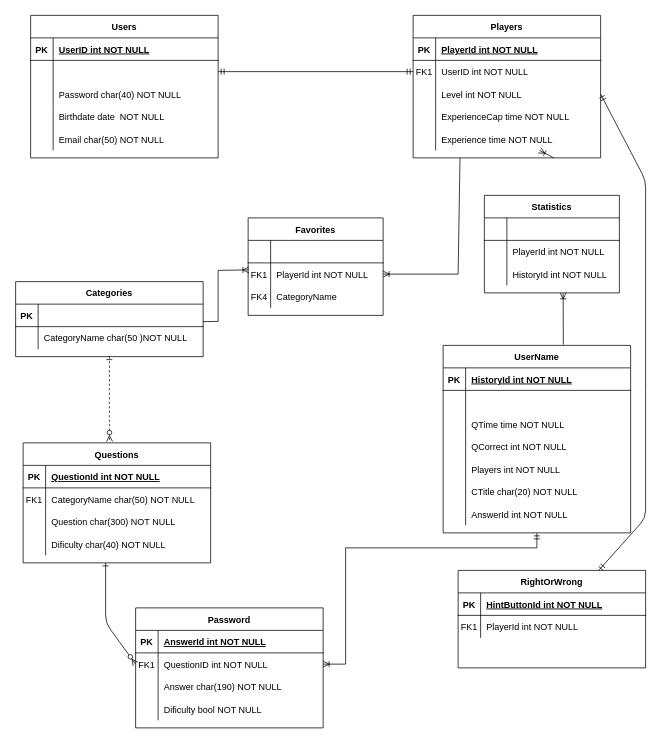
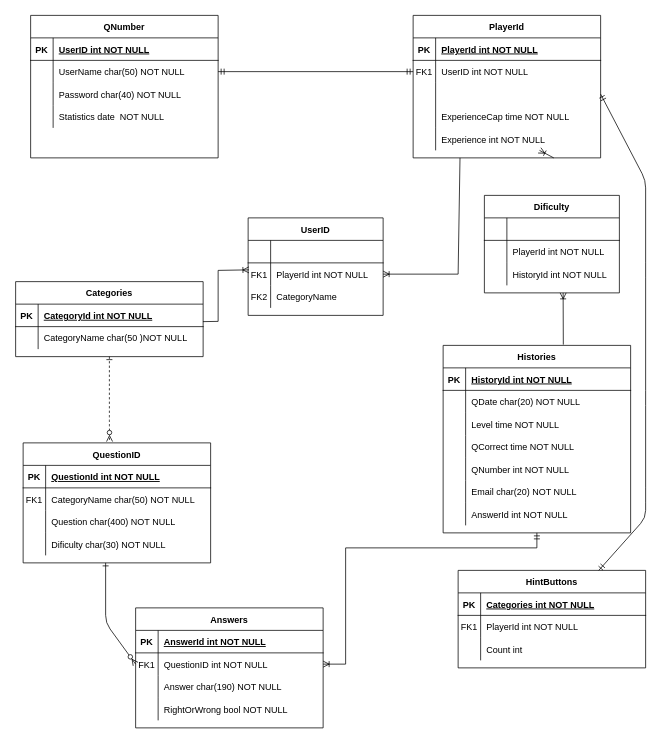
(124, 27) -> (124, 27)
(506, 27) -> (506, 27)
none -> (135, 72)
(518, 94) -> none
(114, 117) -> (116, 117)
(135, 139) -> none
(496, 140) -> (493, 140)
(551, 207) -> (551, 207)
(315, 230) -> (315, 230)
(259, 297) -> (259, 297)
none -> (120, 315)
(536, 357) -> (536, 357)
none -> (548, 402)
(513, 425) -> (513, 425)
(519, 447) -> (522, 447)
(116, 455) -> (116, 455)
(516, 470) -> (517, 470)
(526, 492) -> (523, 492)
(114, 522) -> (114, 522)
(112, 545) -> (112, 545)
(551, 582) -> (551, 582)
(543, 605) -> (538, 605)
(229, 620) -> (229, 620)
none -> (563, 649)
(213, 710) -> (223, 710)
